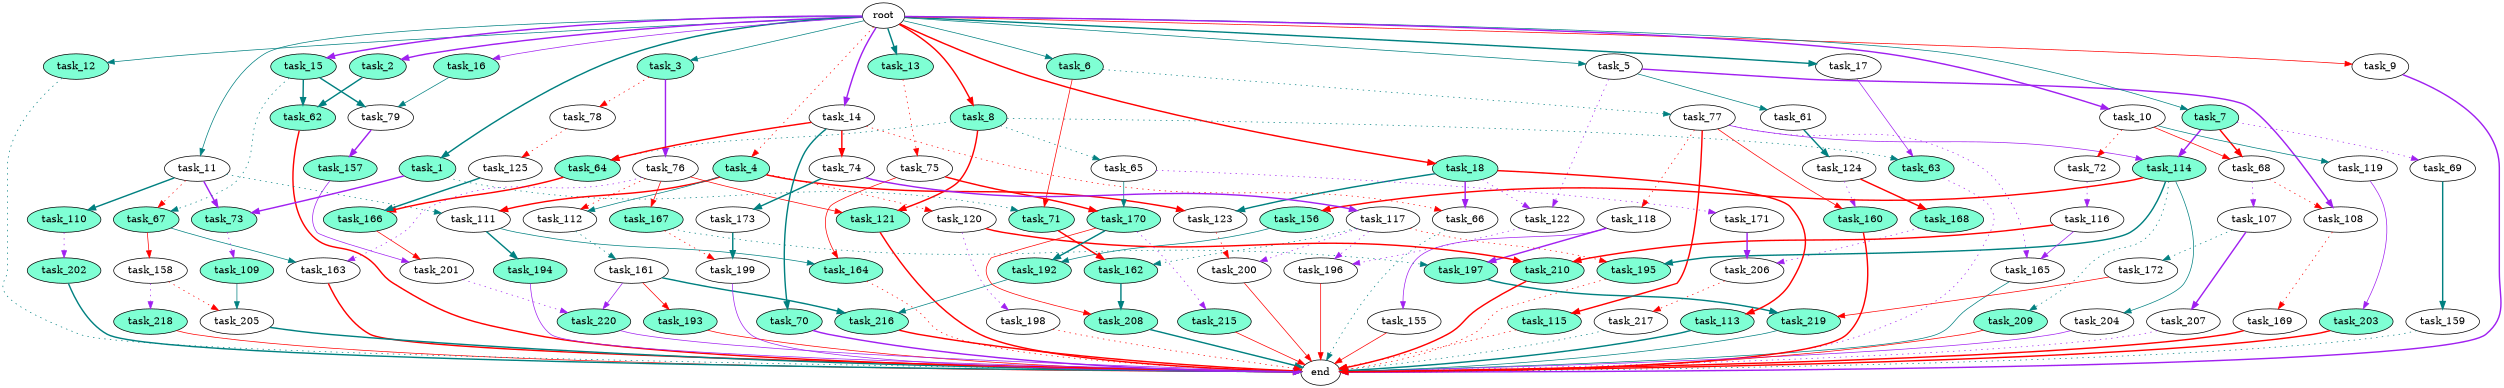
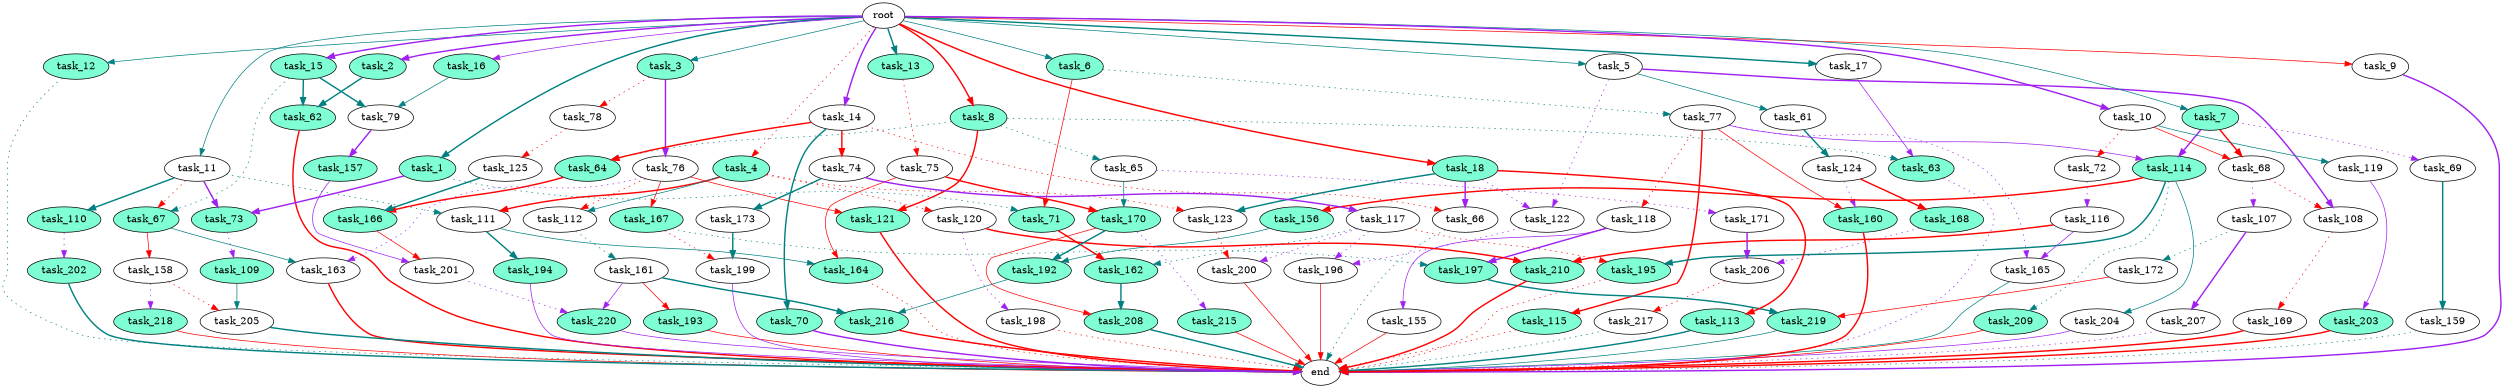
(910, 191) -> (910, 191)
